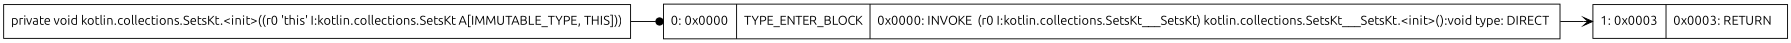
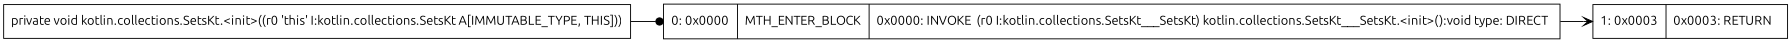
(803, 21) -> (803, 21)
